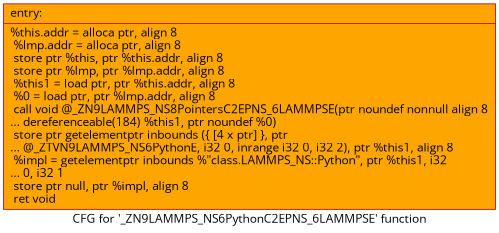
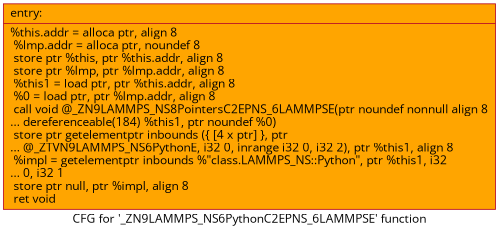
(96, 46) -> (105, 46)
